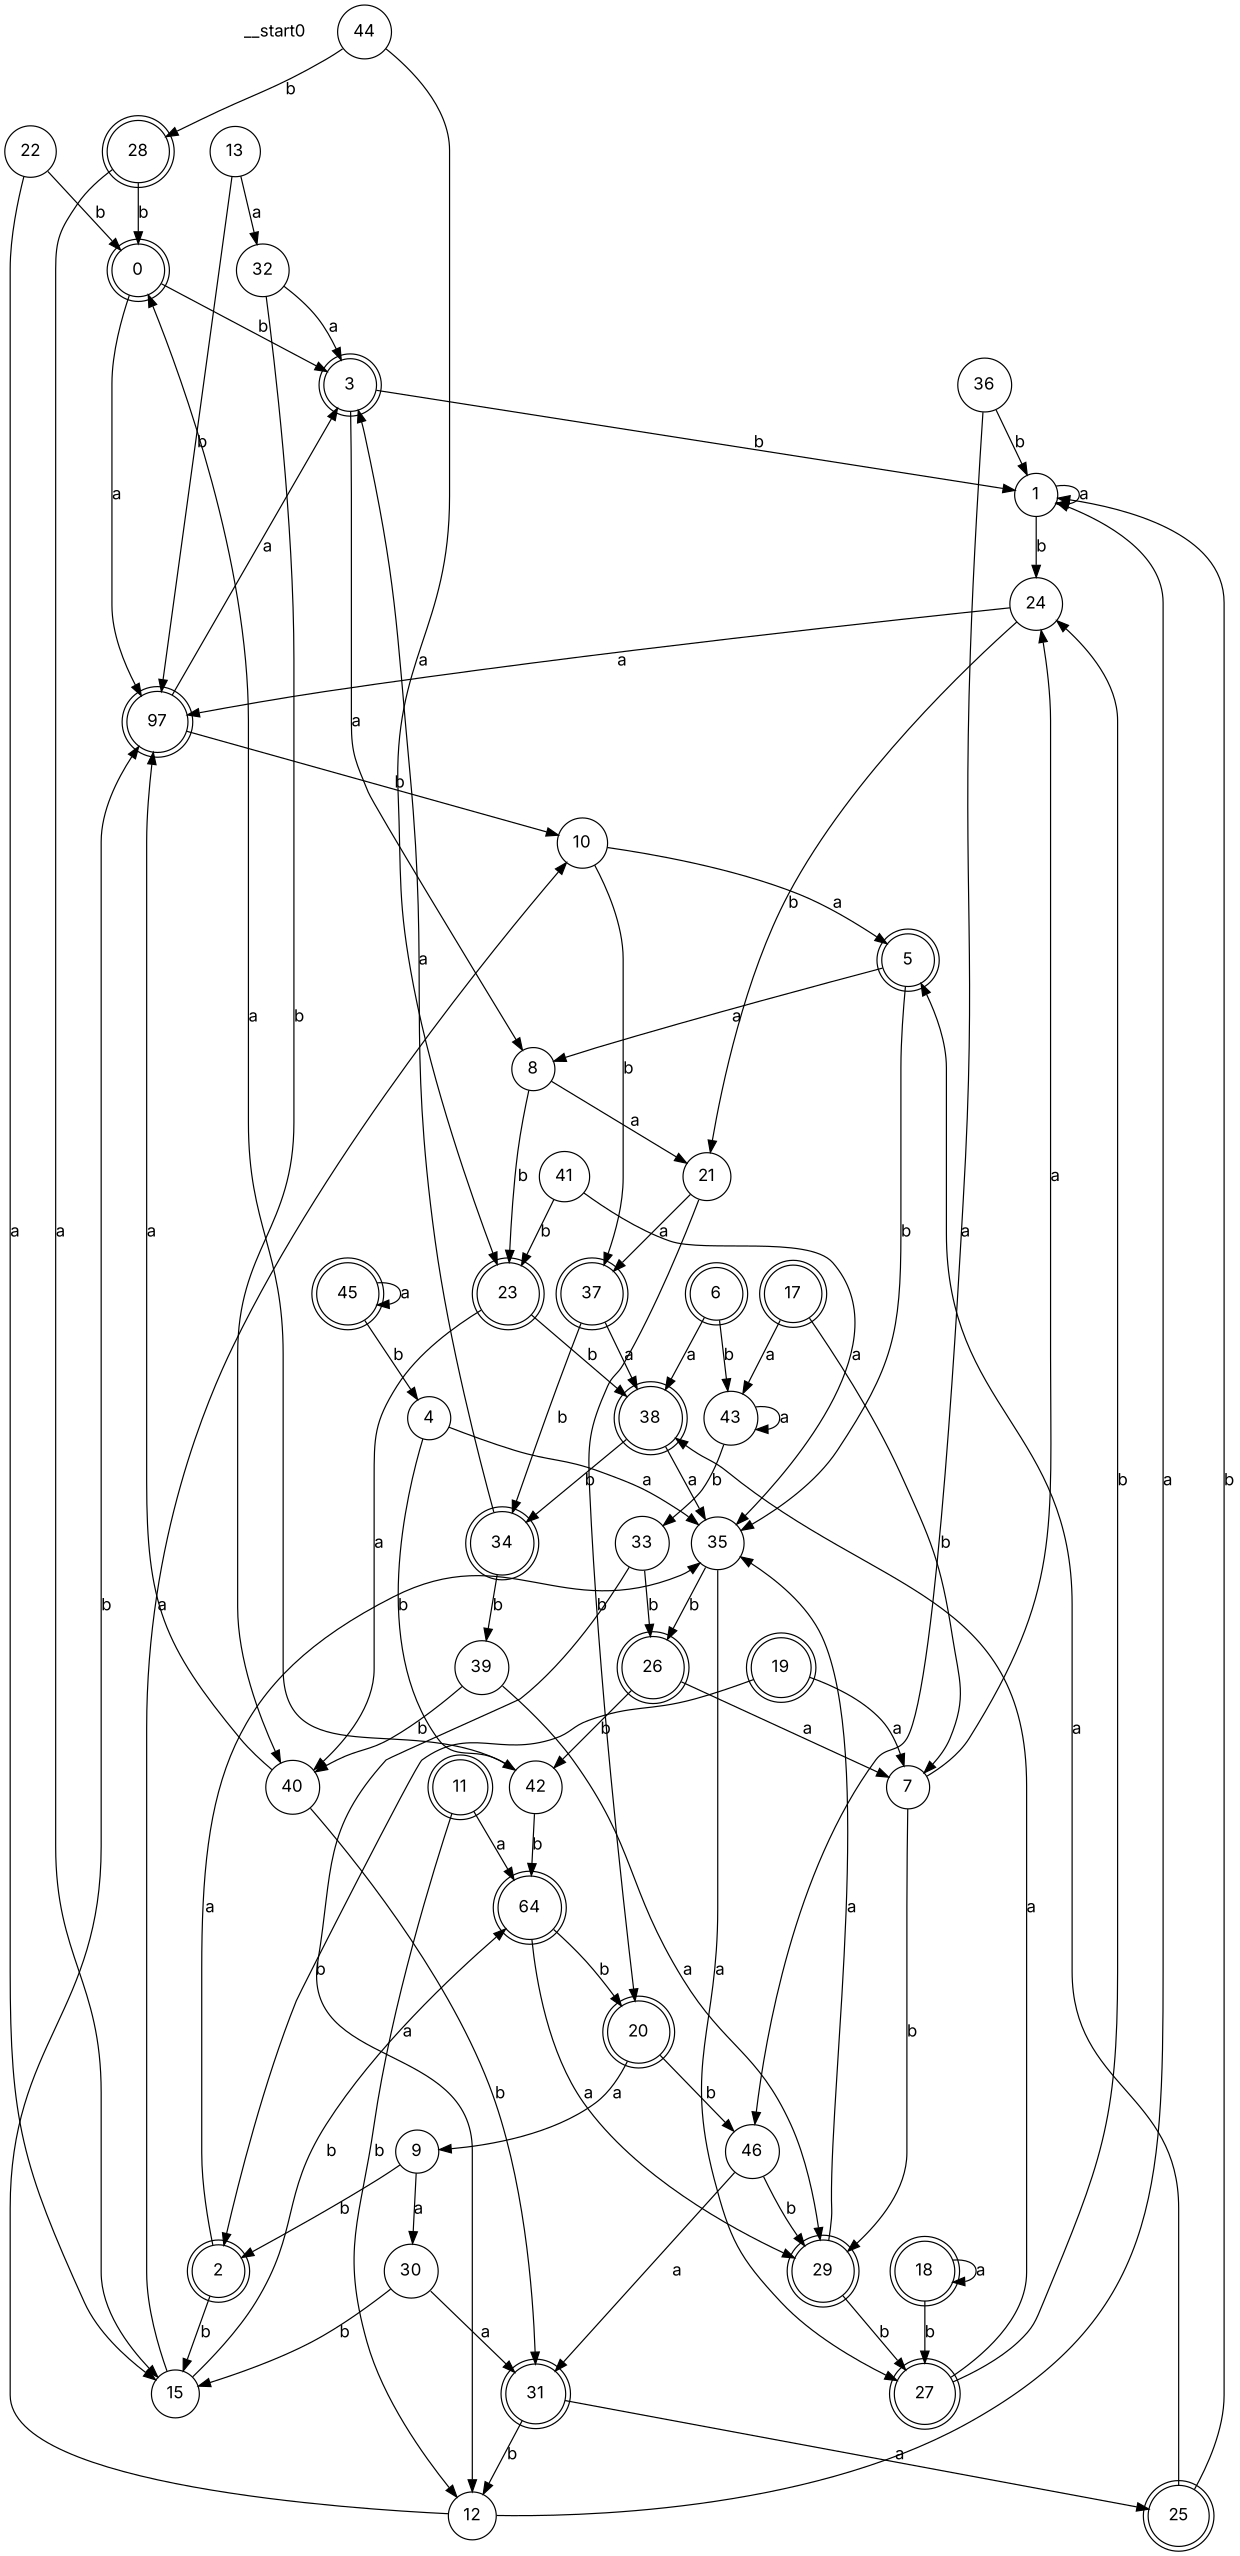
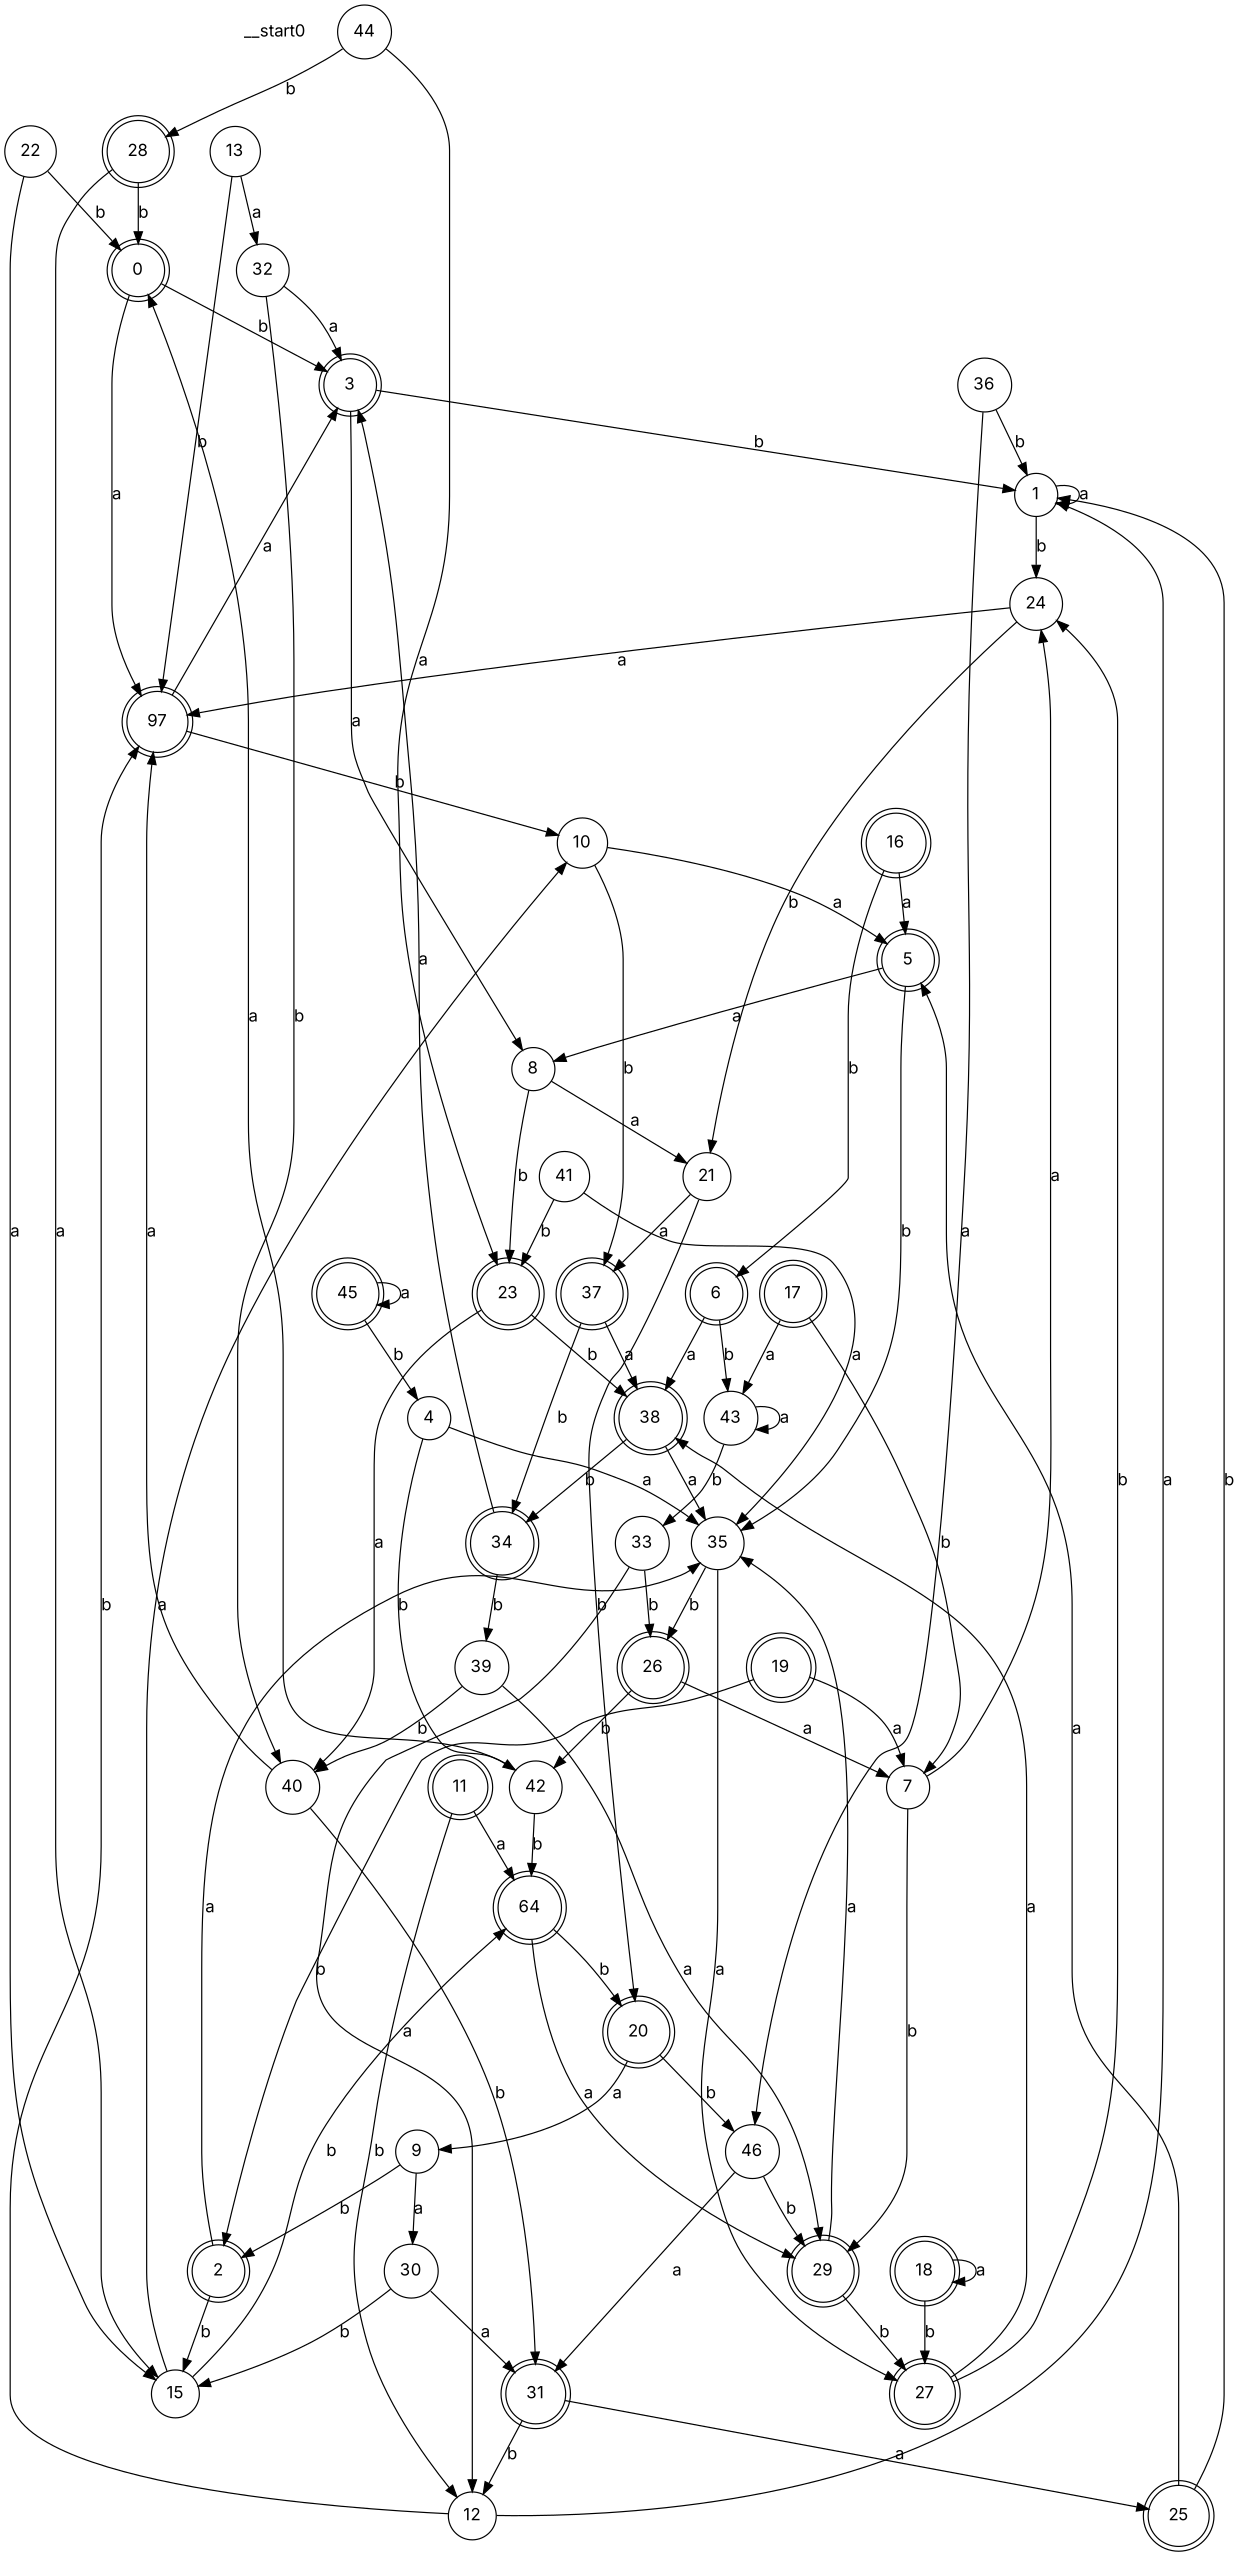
none -> (896, 843)
